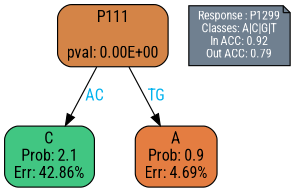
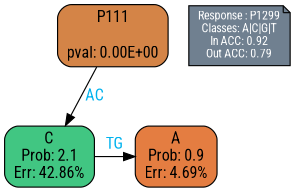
(142, 91) -> (109, 157)
